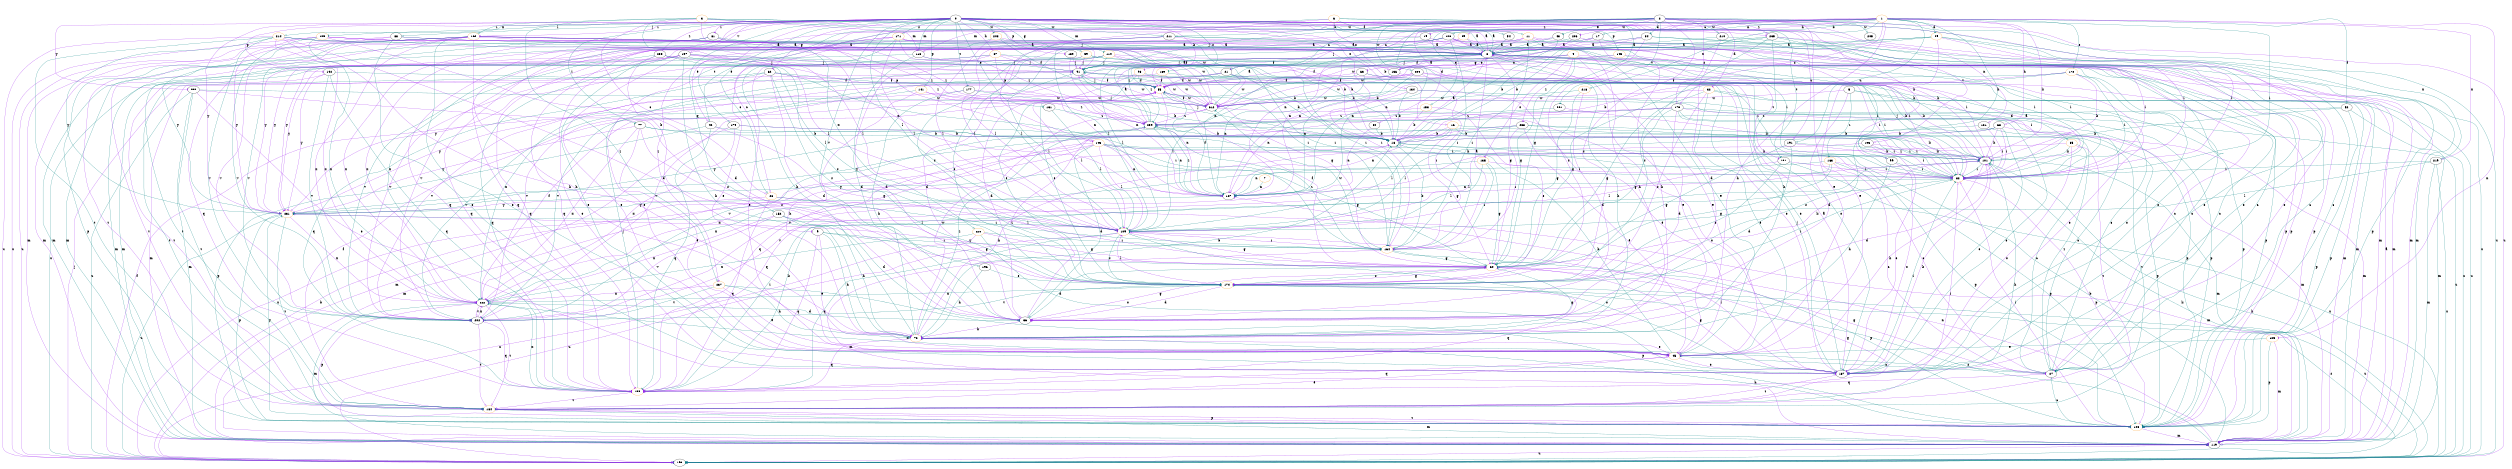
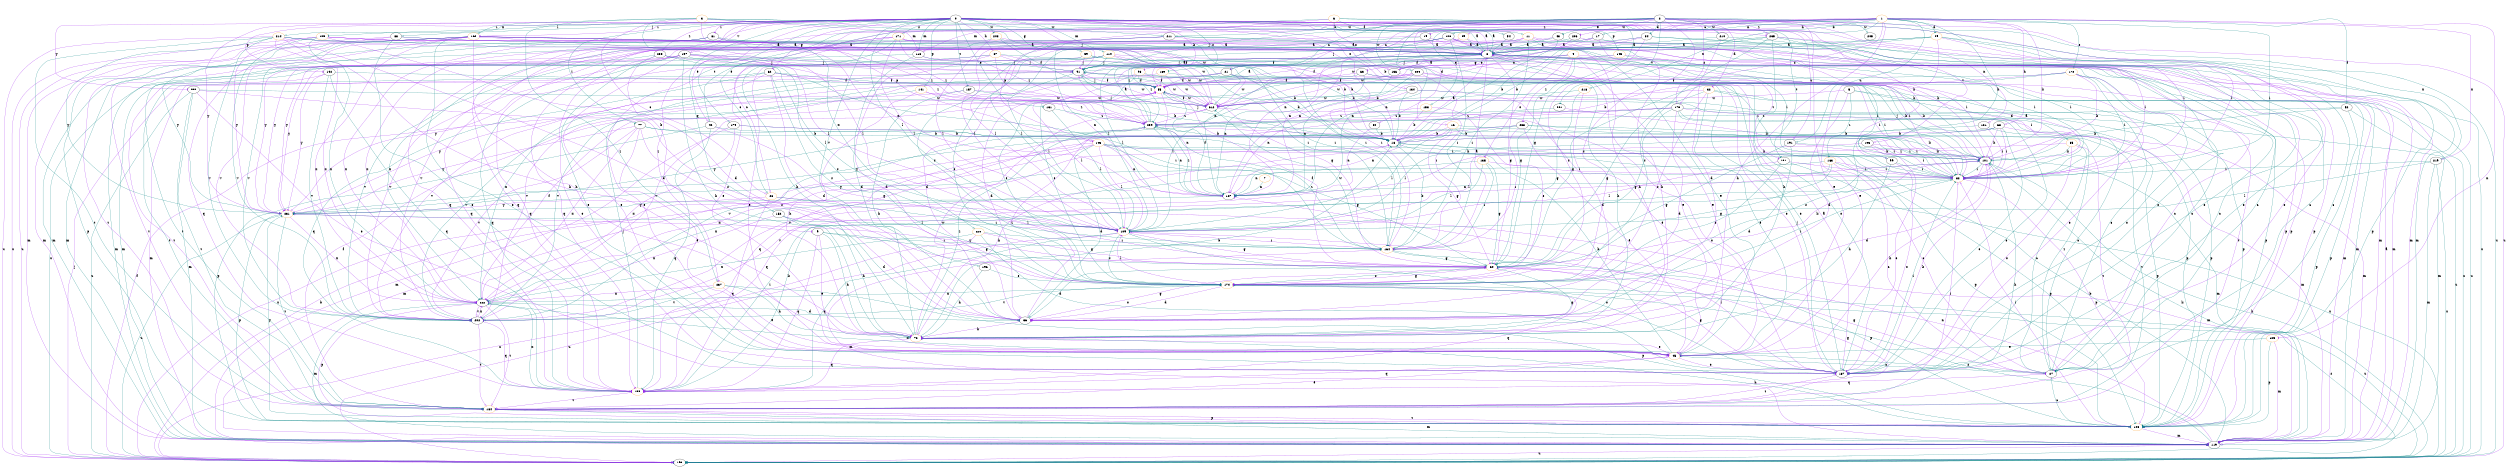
(1042, 26) -> (1042, 26)
(1071, 54) -> none
(969, 90) -> (969, 90)
(634, 285) -> (495, 202)
none -> (2076, 400)
